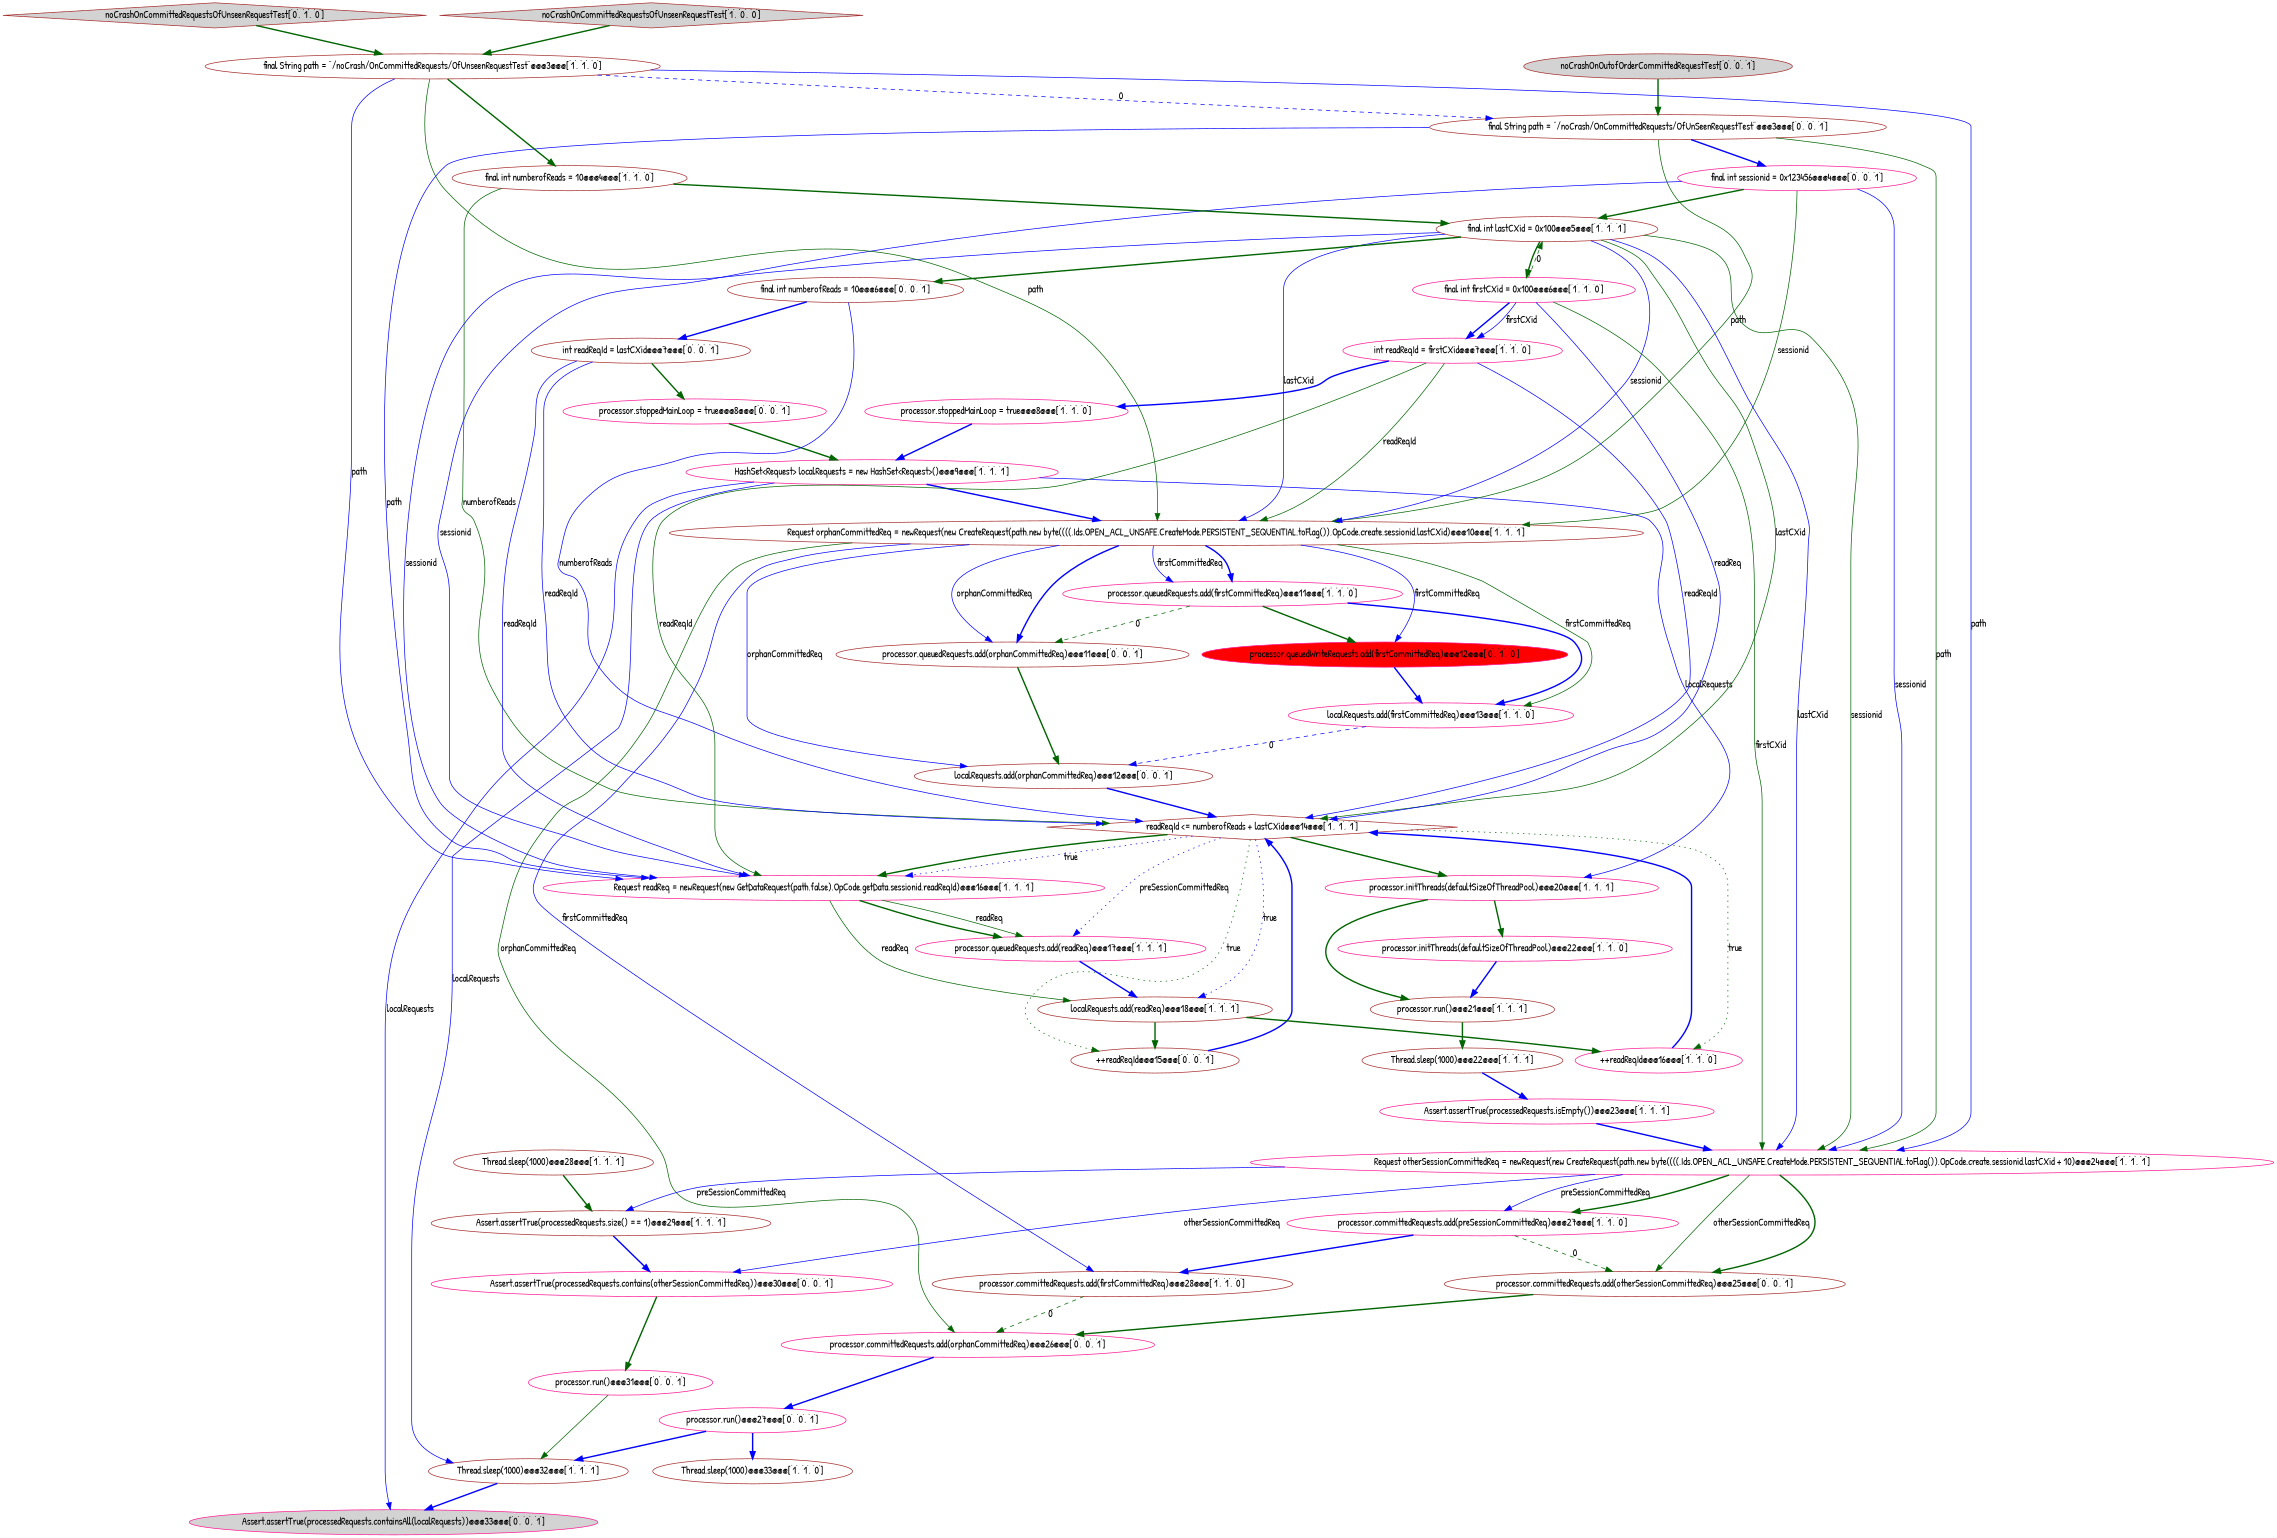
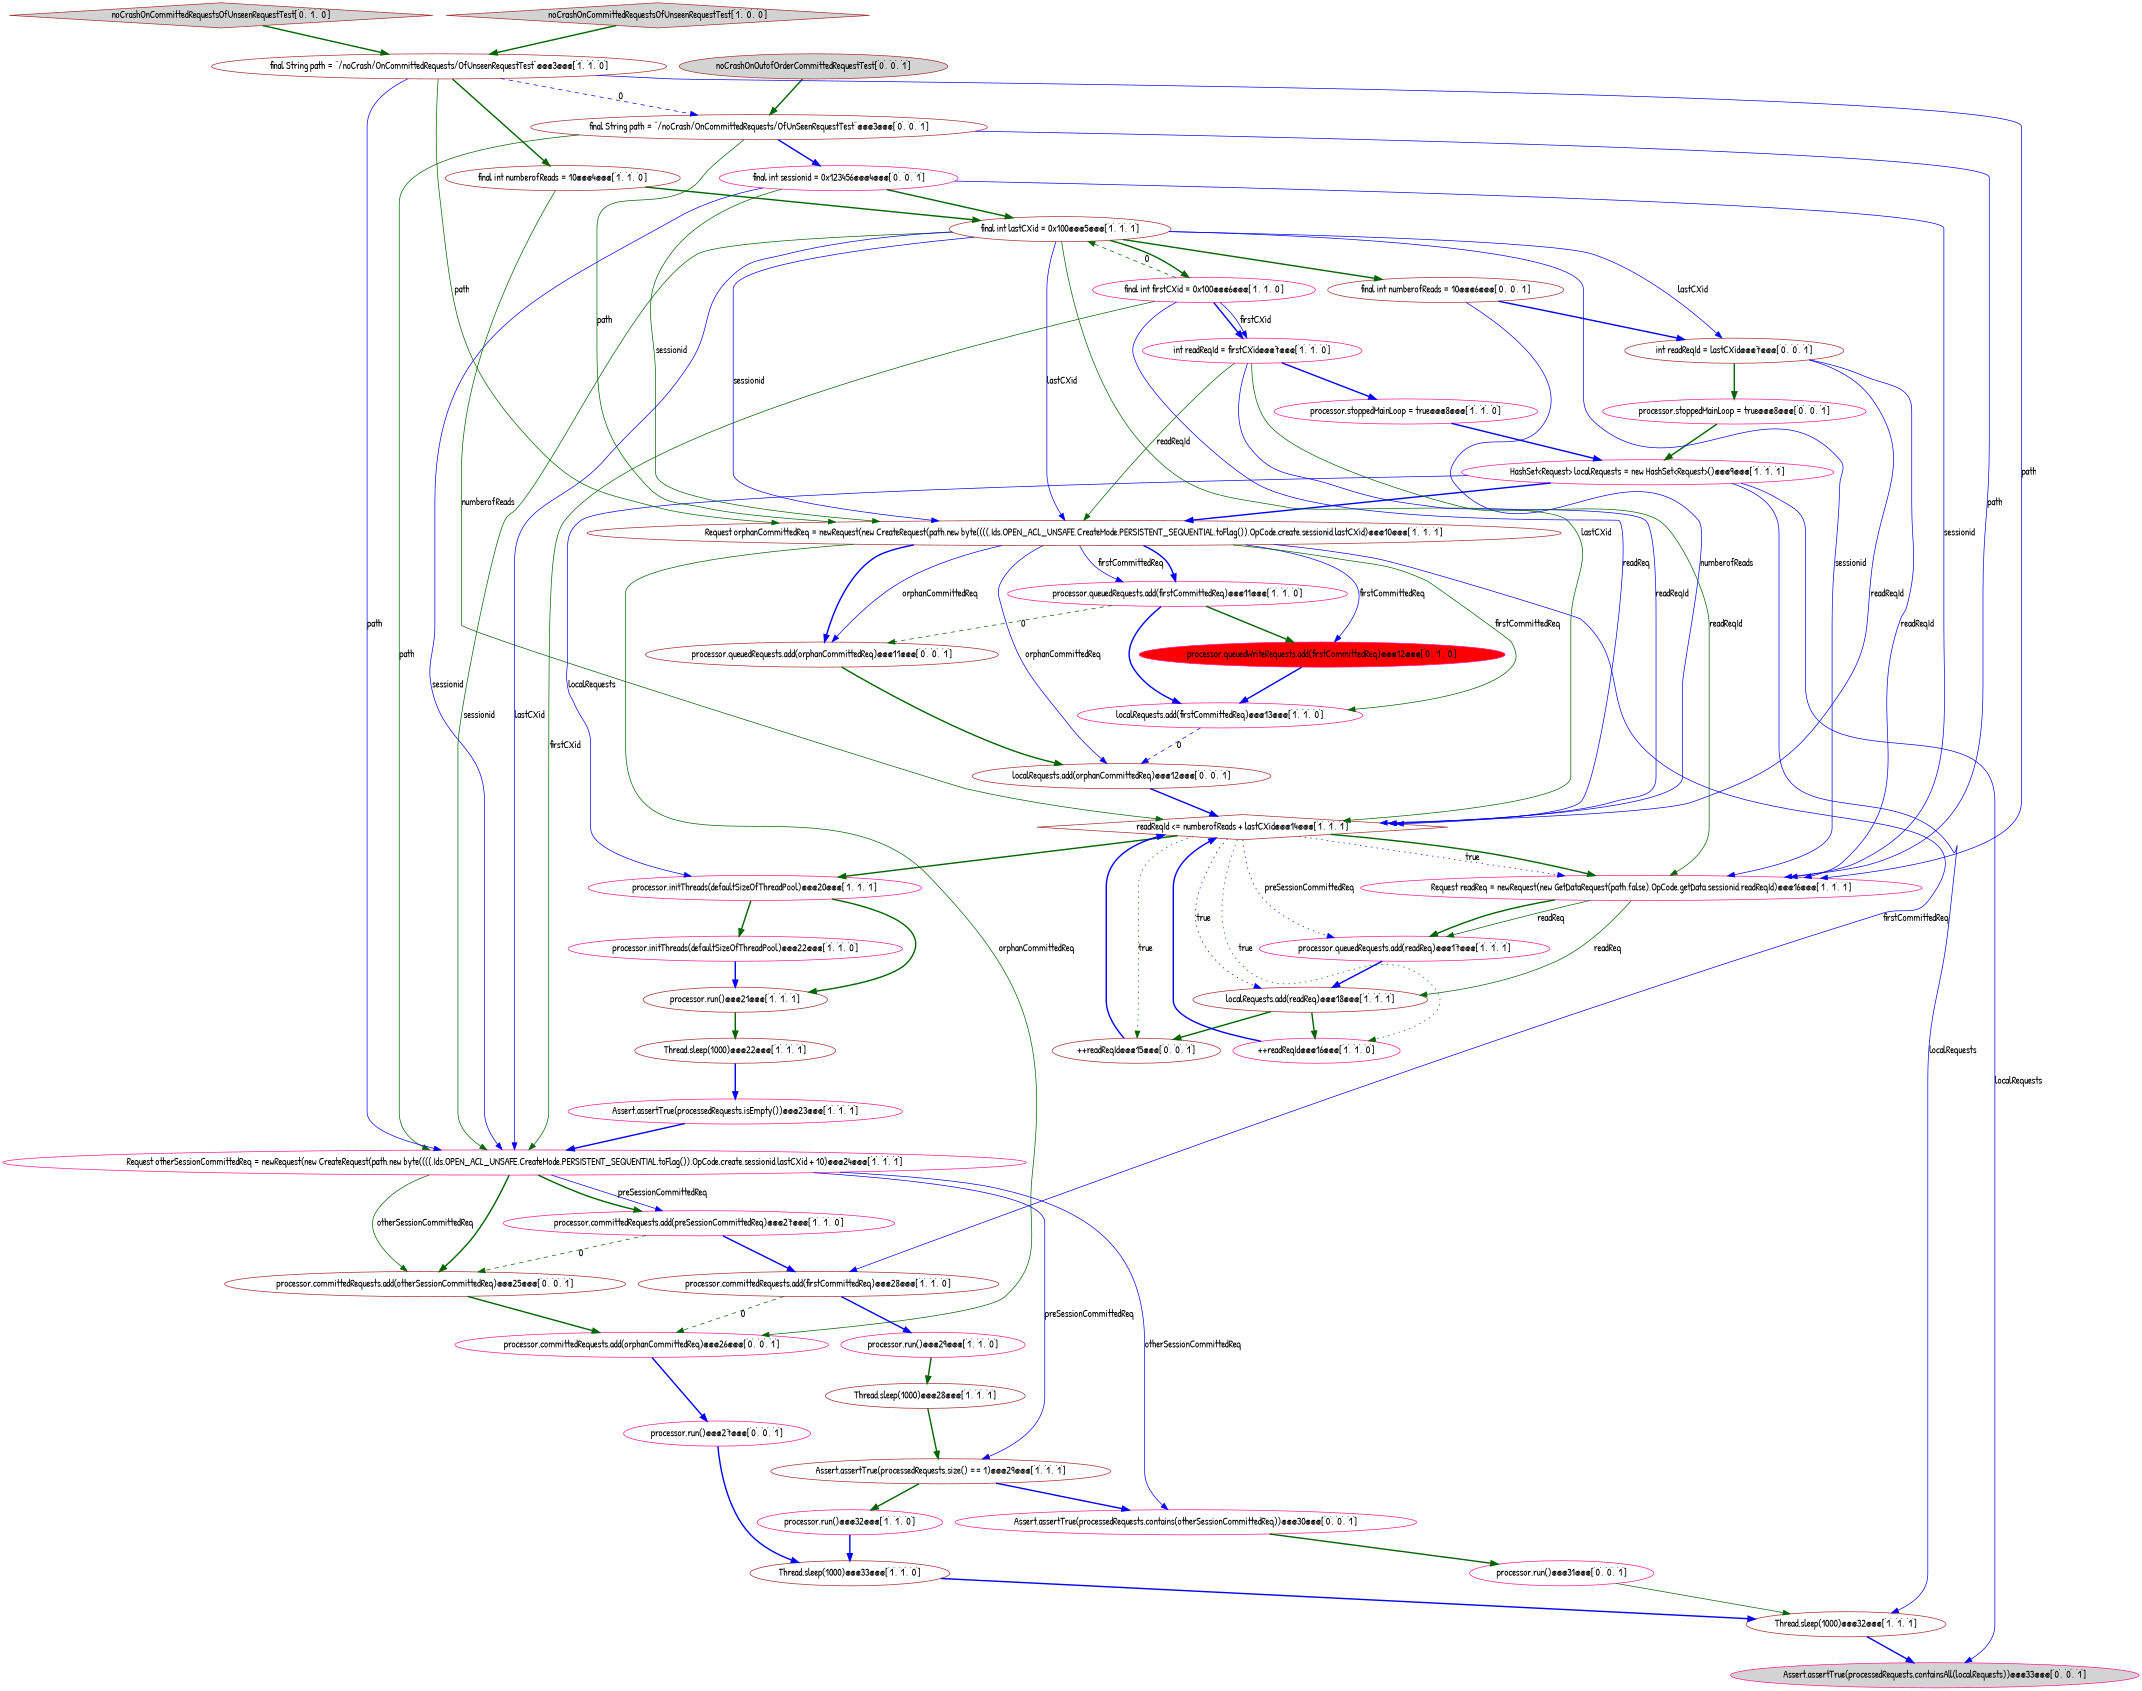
none -> (1455, 241)
none -> (933, 1345)
(644, 1445) -> (1344, 1599)
none -> (850, 1522)
